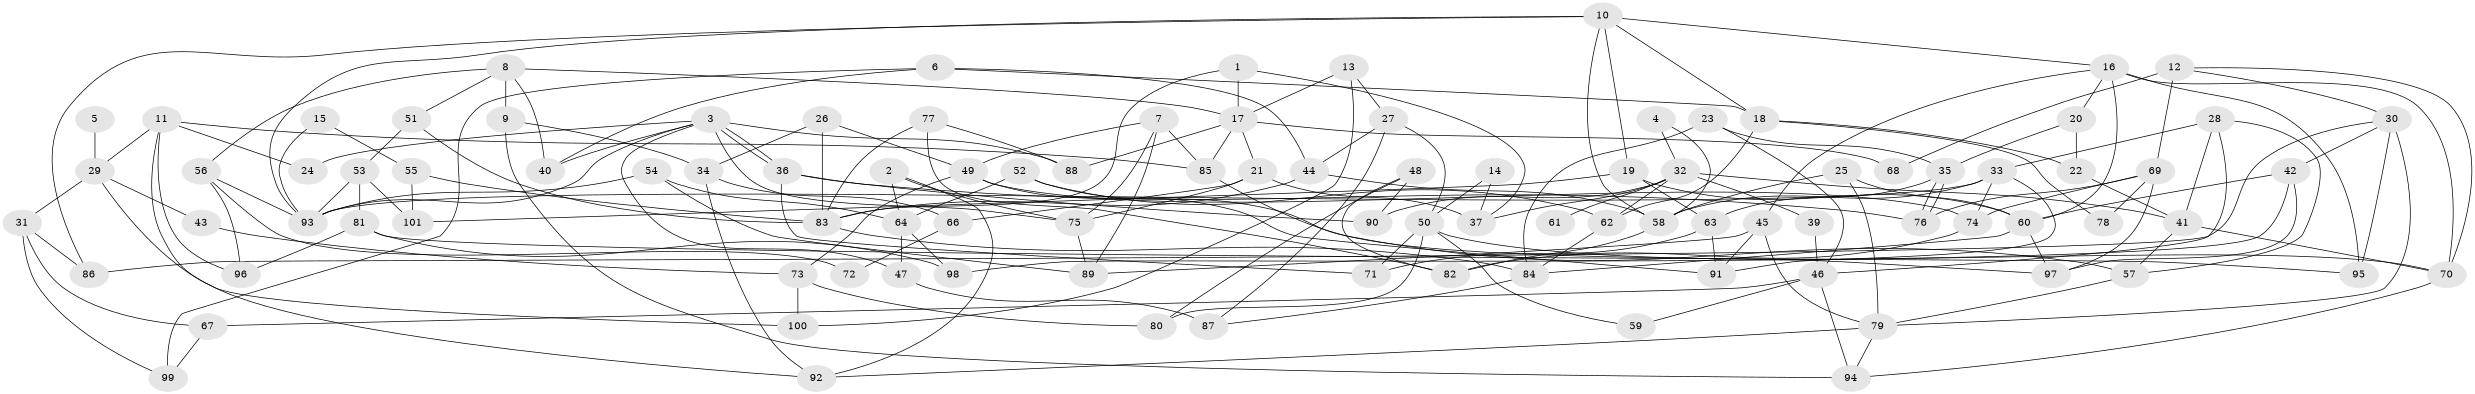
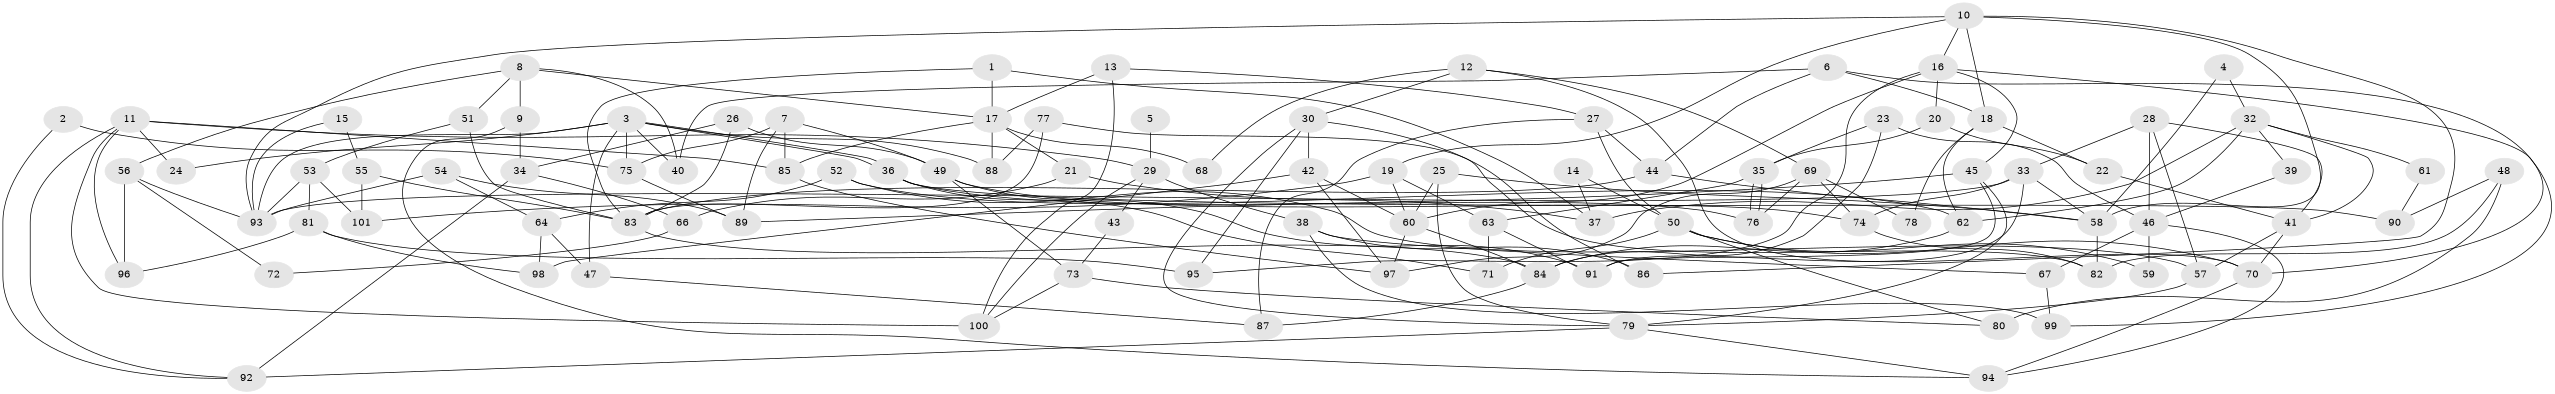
(895, 197) -> none
(1527, 197) -> (2410, 197)
(1169, 201) -> none
(22, 223) -> (1303, 223)
none -> (438, 316)
